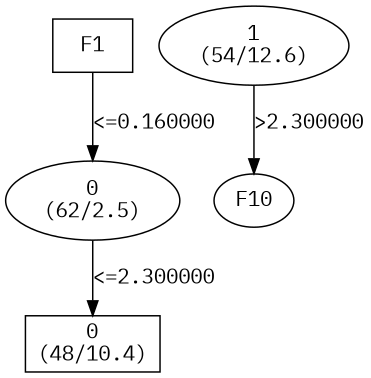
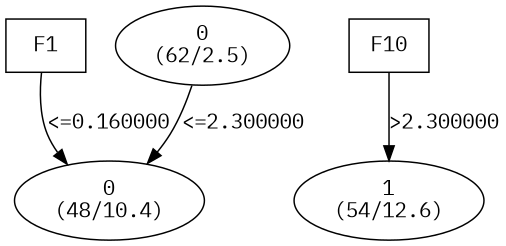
(93, 109) -> (42, 114)
(254, 122) -> (389, 109)
(254, 201) -> (389, 46)
(93, 344) -> (109, 201)
